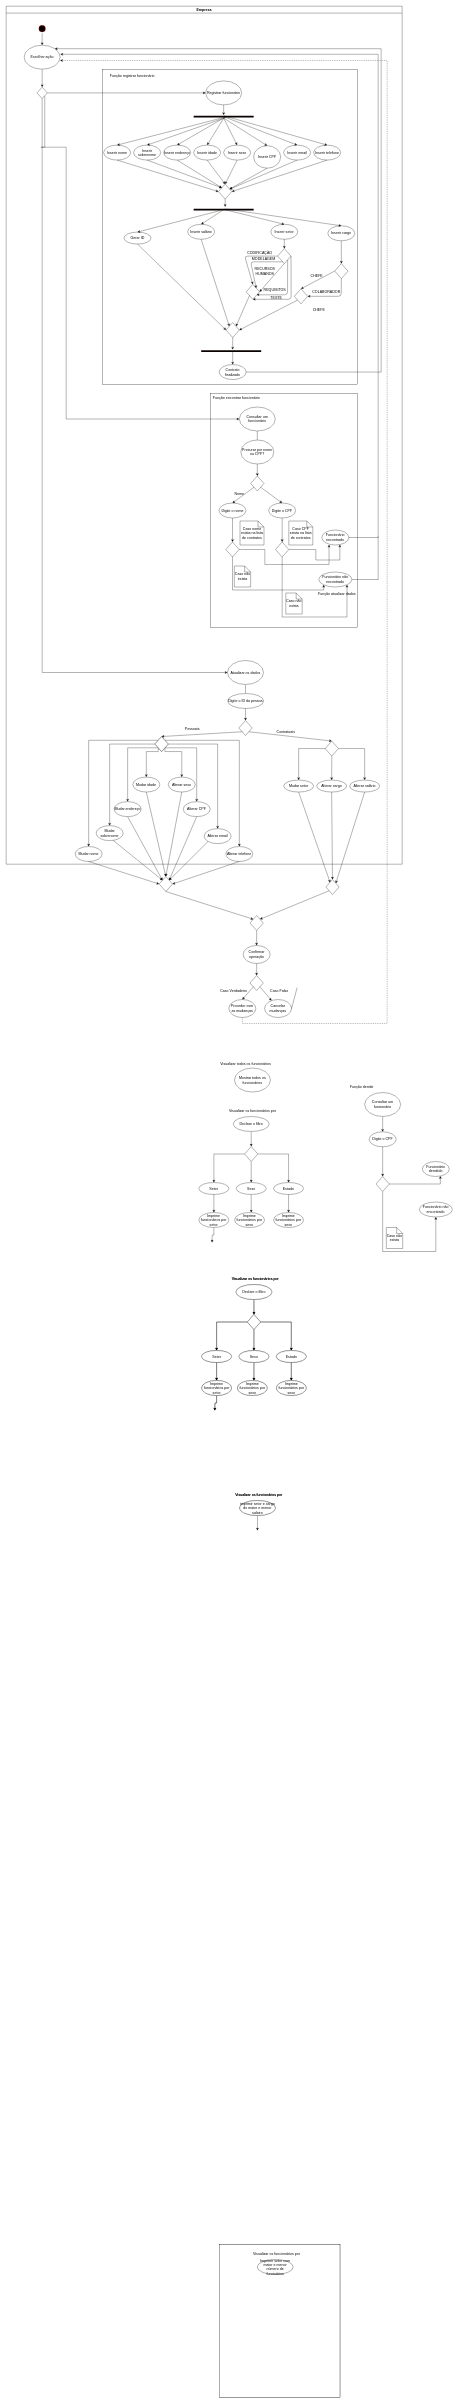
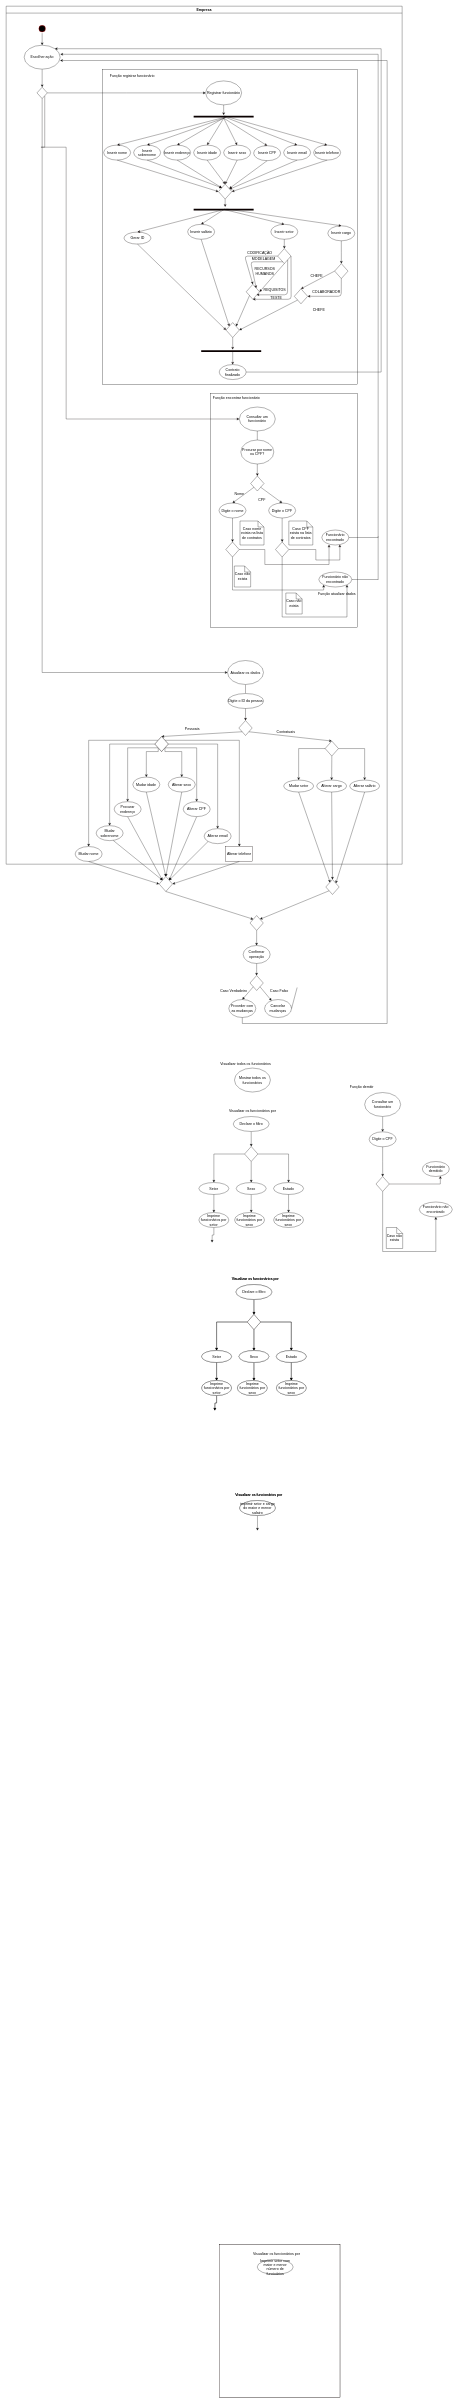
(267, 157) -> (267, 153)
(387, 454) -> (387, 454)
none -> (262, 500)
(128, 809) -> (128, 809)
(239, 854) -> (239, 854)
